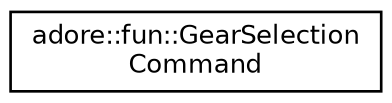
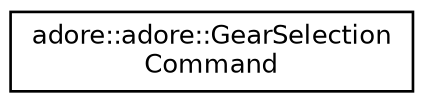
(196, 52) -> (212, 52)
